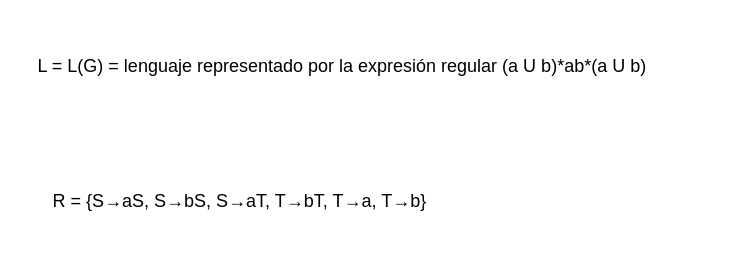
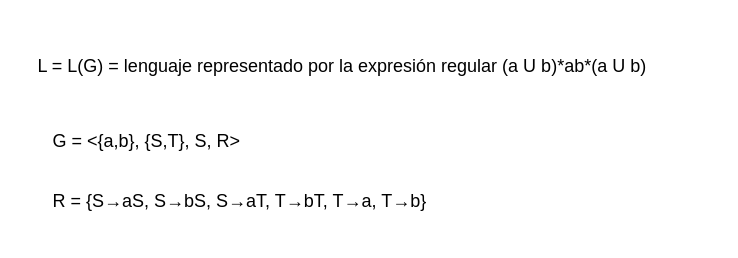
none -> (376, 136)
